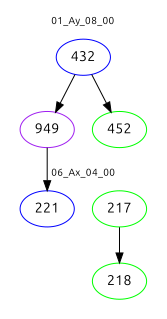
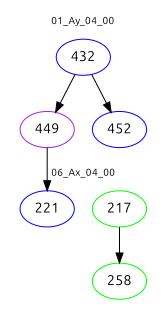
(83, 22) -> (83, 22)
(47, 130) -> (47, 130)
(119, 130) -> (119, 130)
(119, 281) -> (119, 281)
